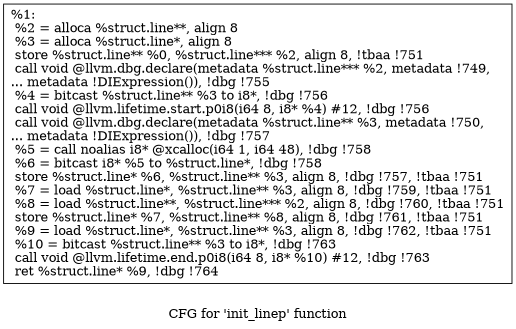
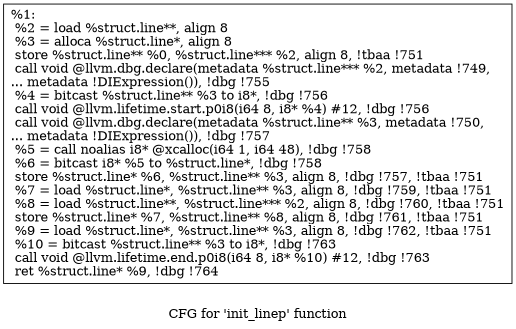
(125, 28) -> (119, 28)
